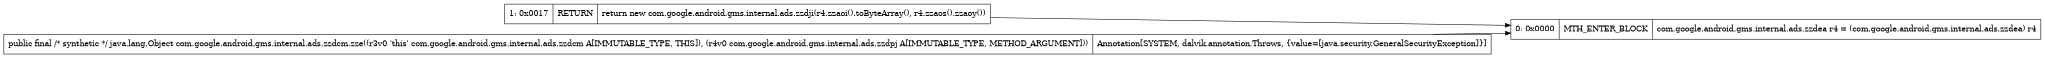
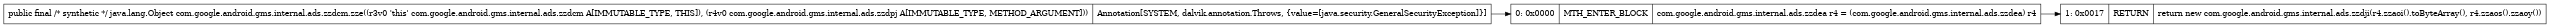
(1248, 21) -> (2048, 14)
